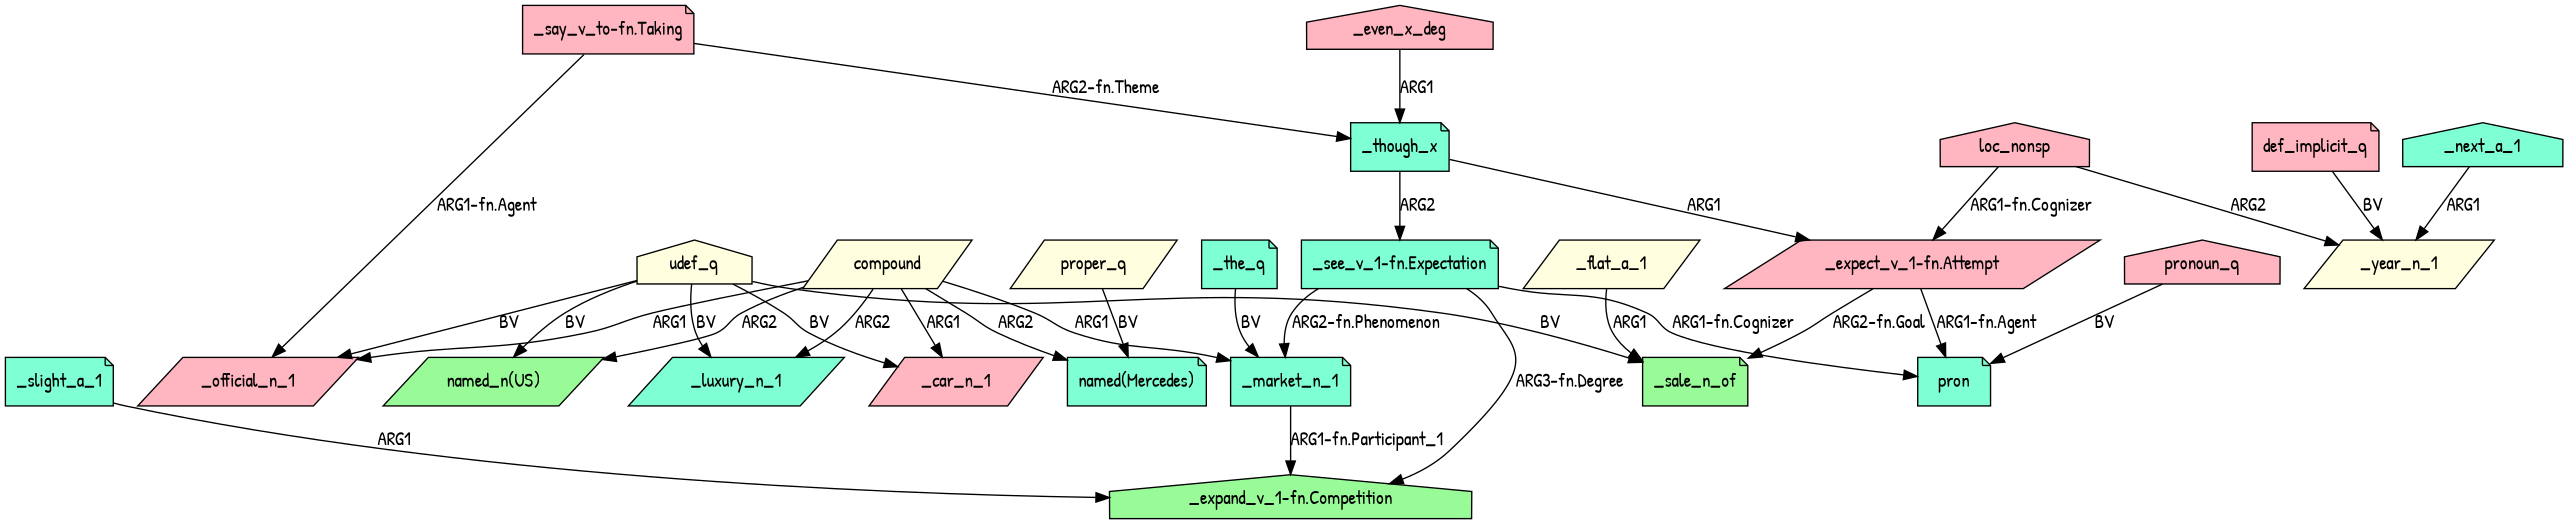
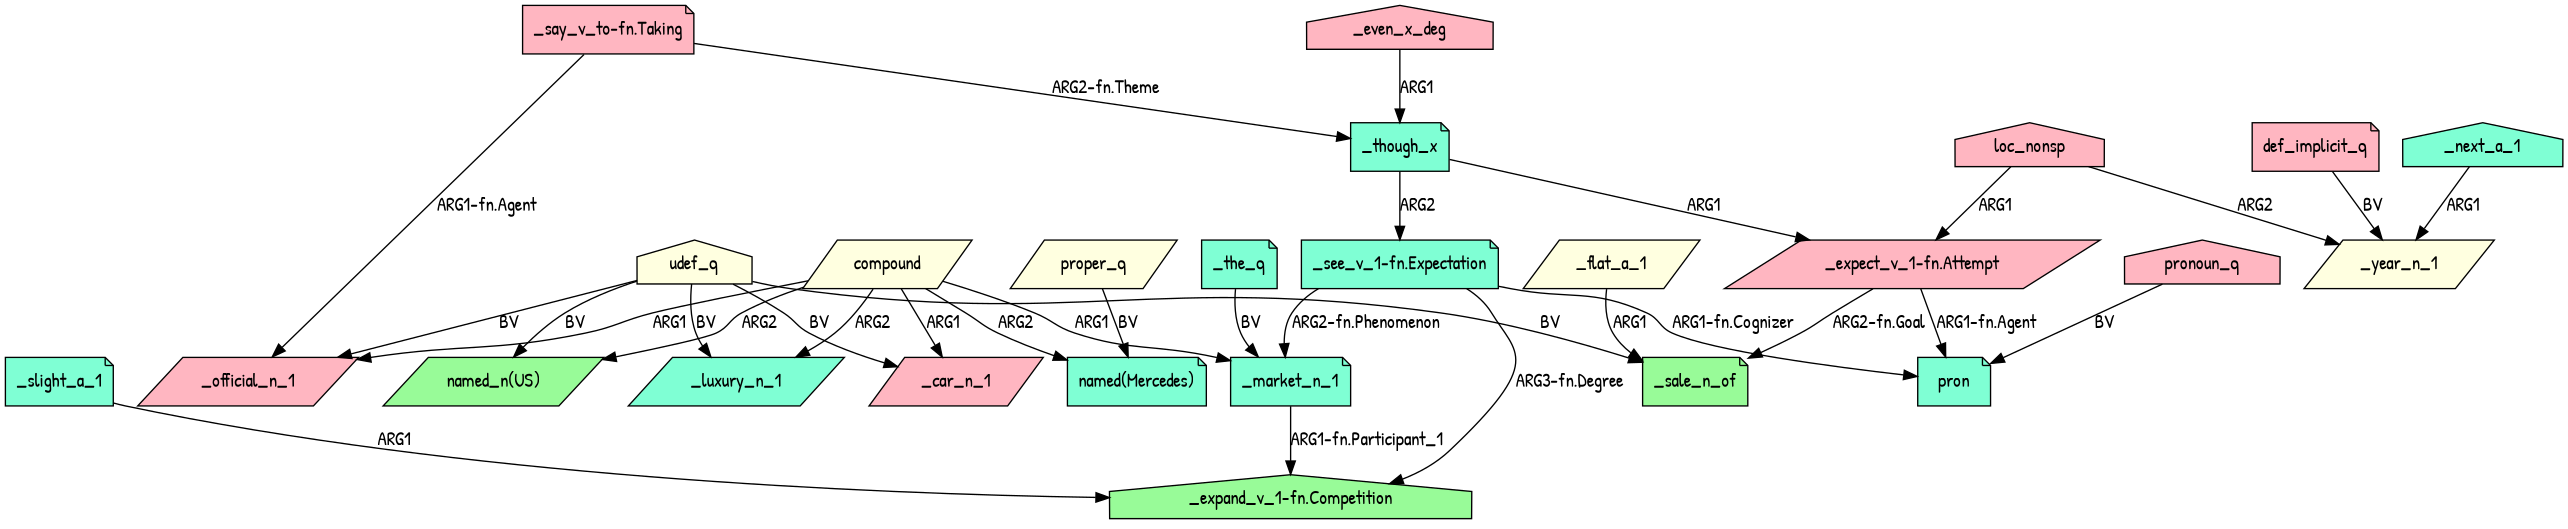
(2032, 206) -> (1995, 206)
